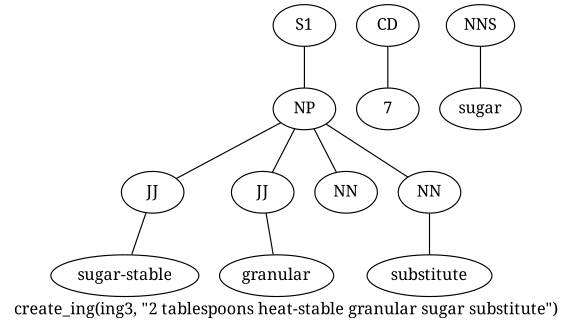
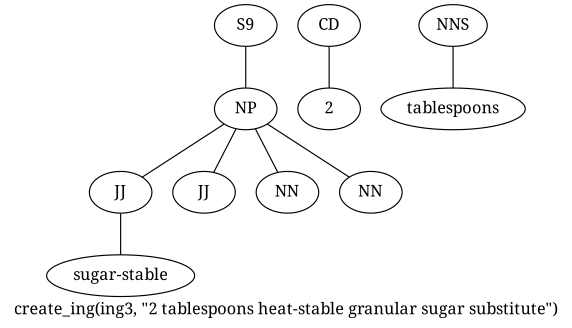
(304, 25) -> (246, 25)
(388, 109) -> (329, 109)
(480, 109) -> (453, 109)
(277, 276) -> none
(430, 276) -> none
